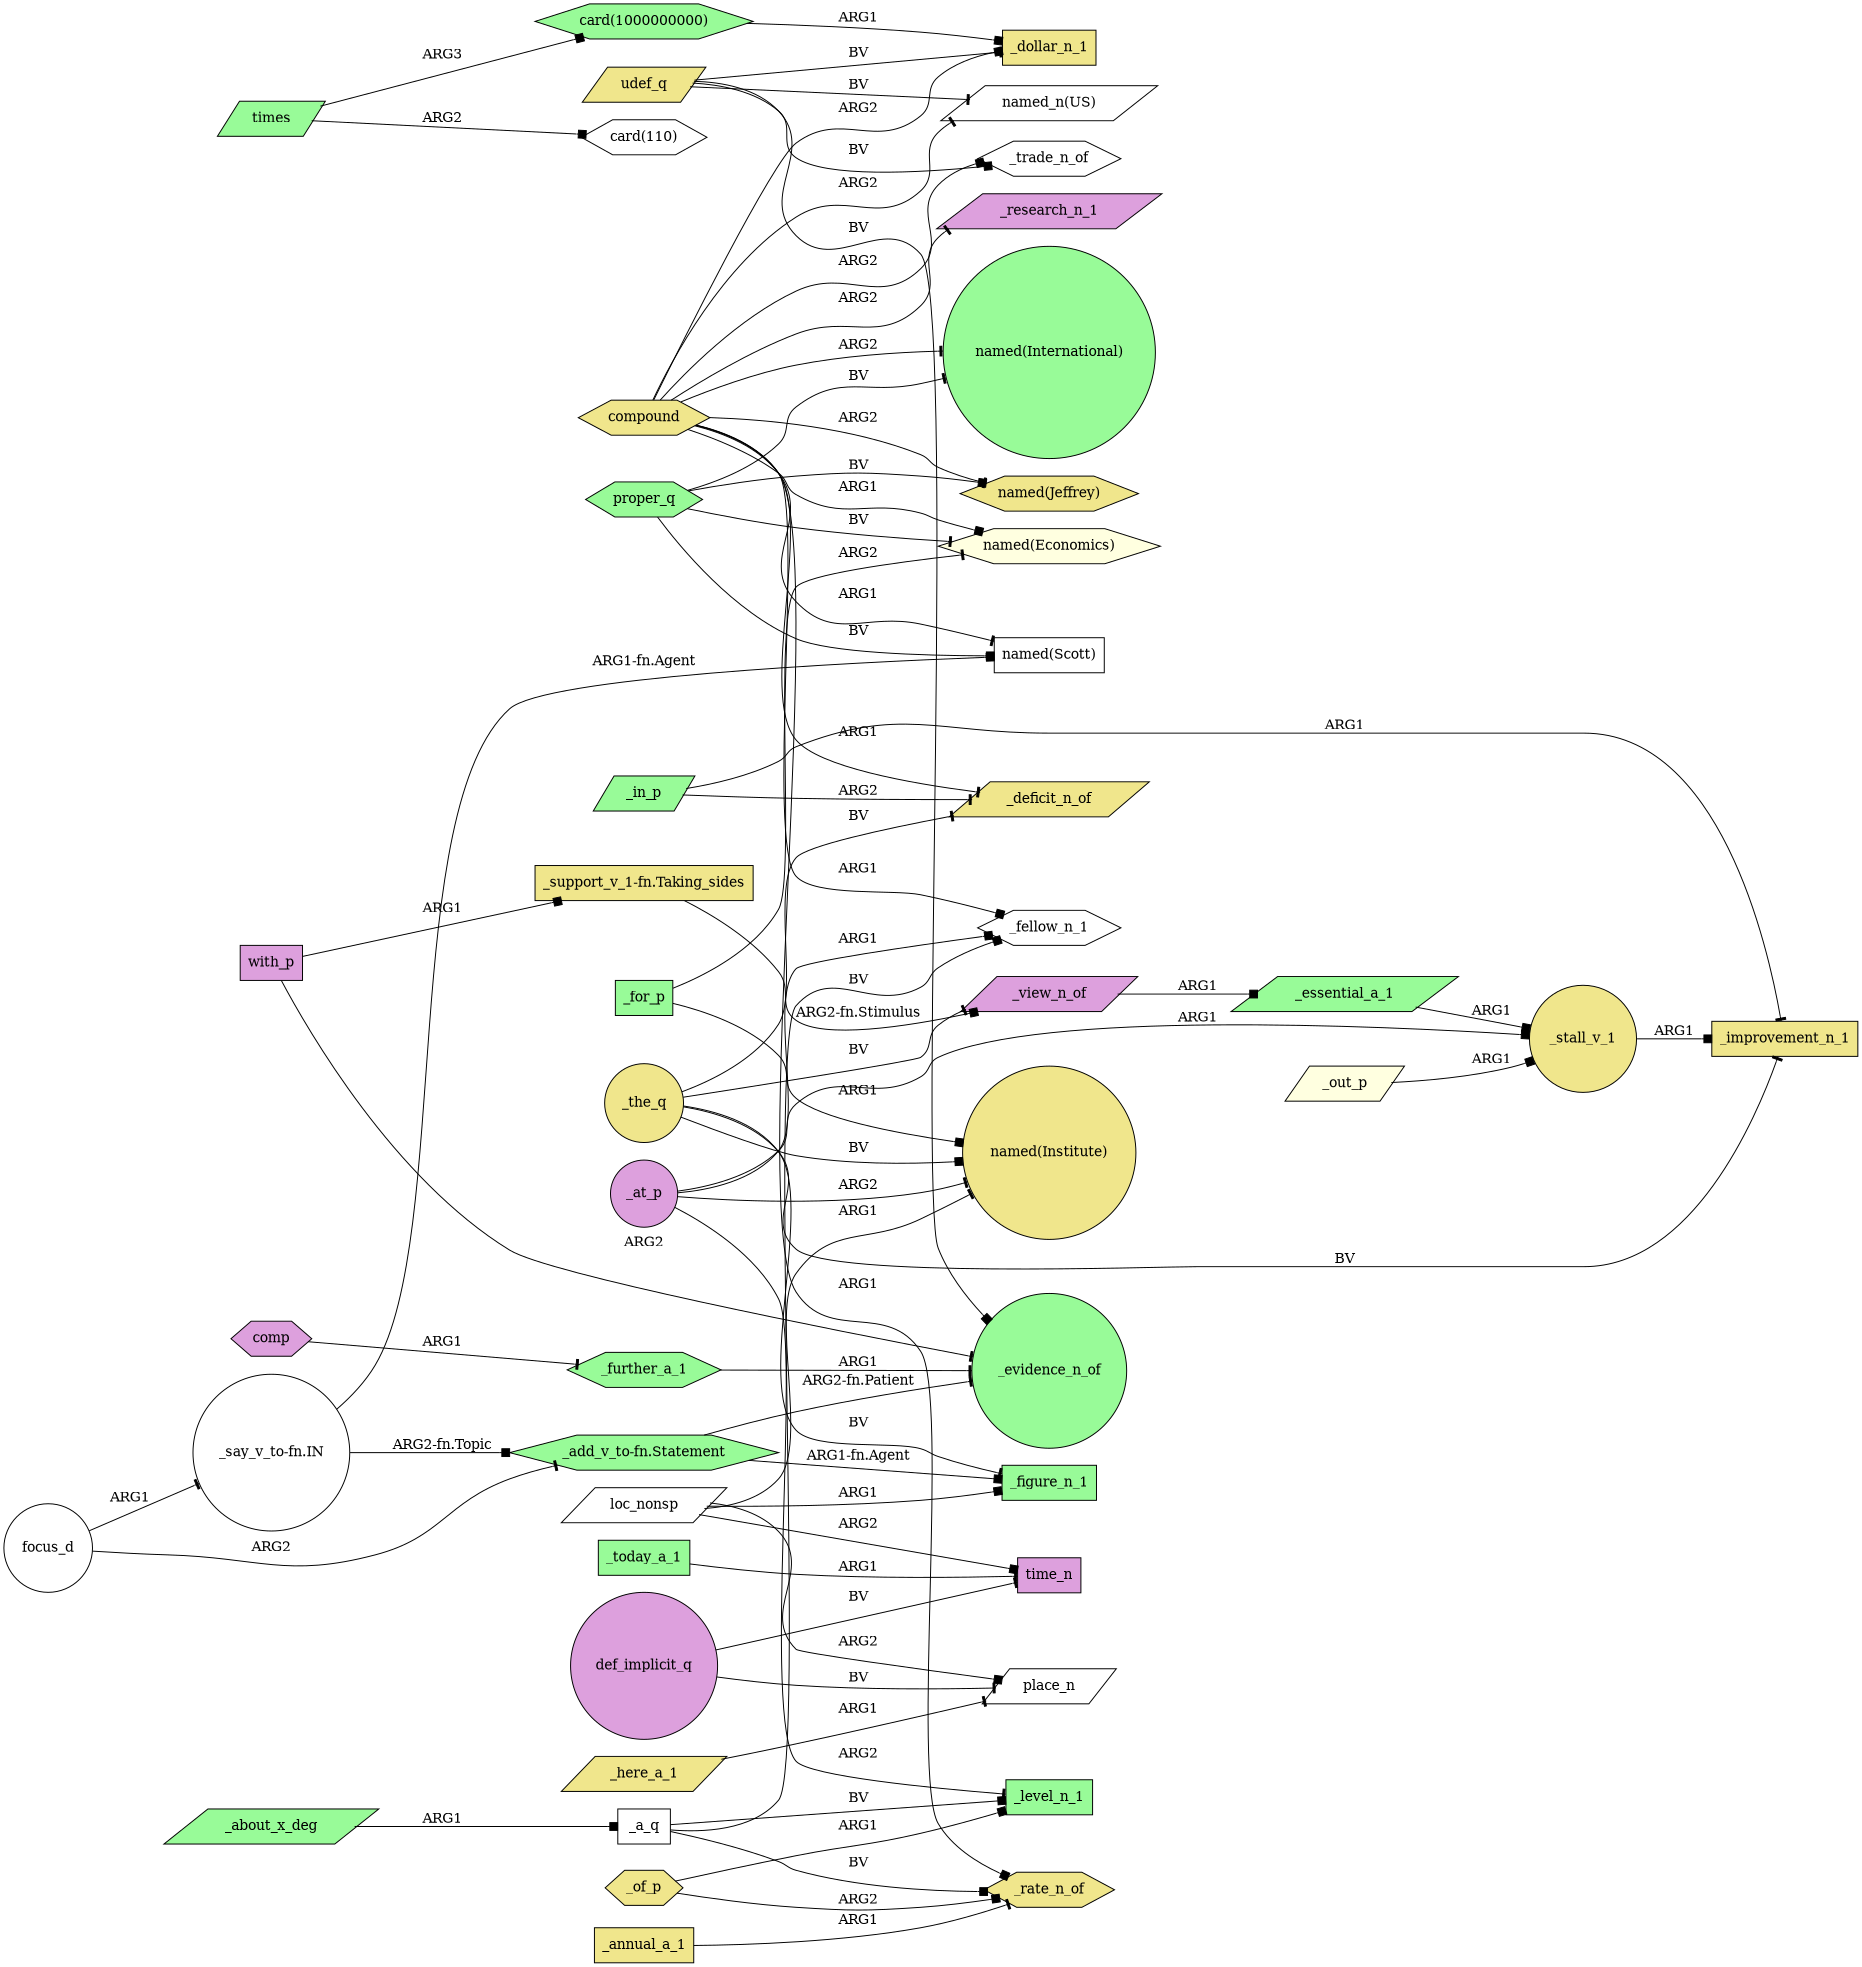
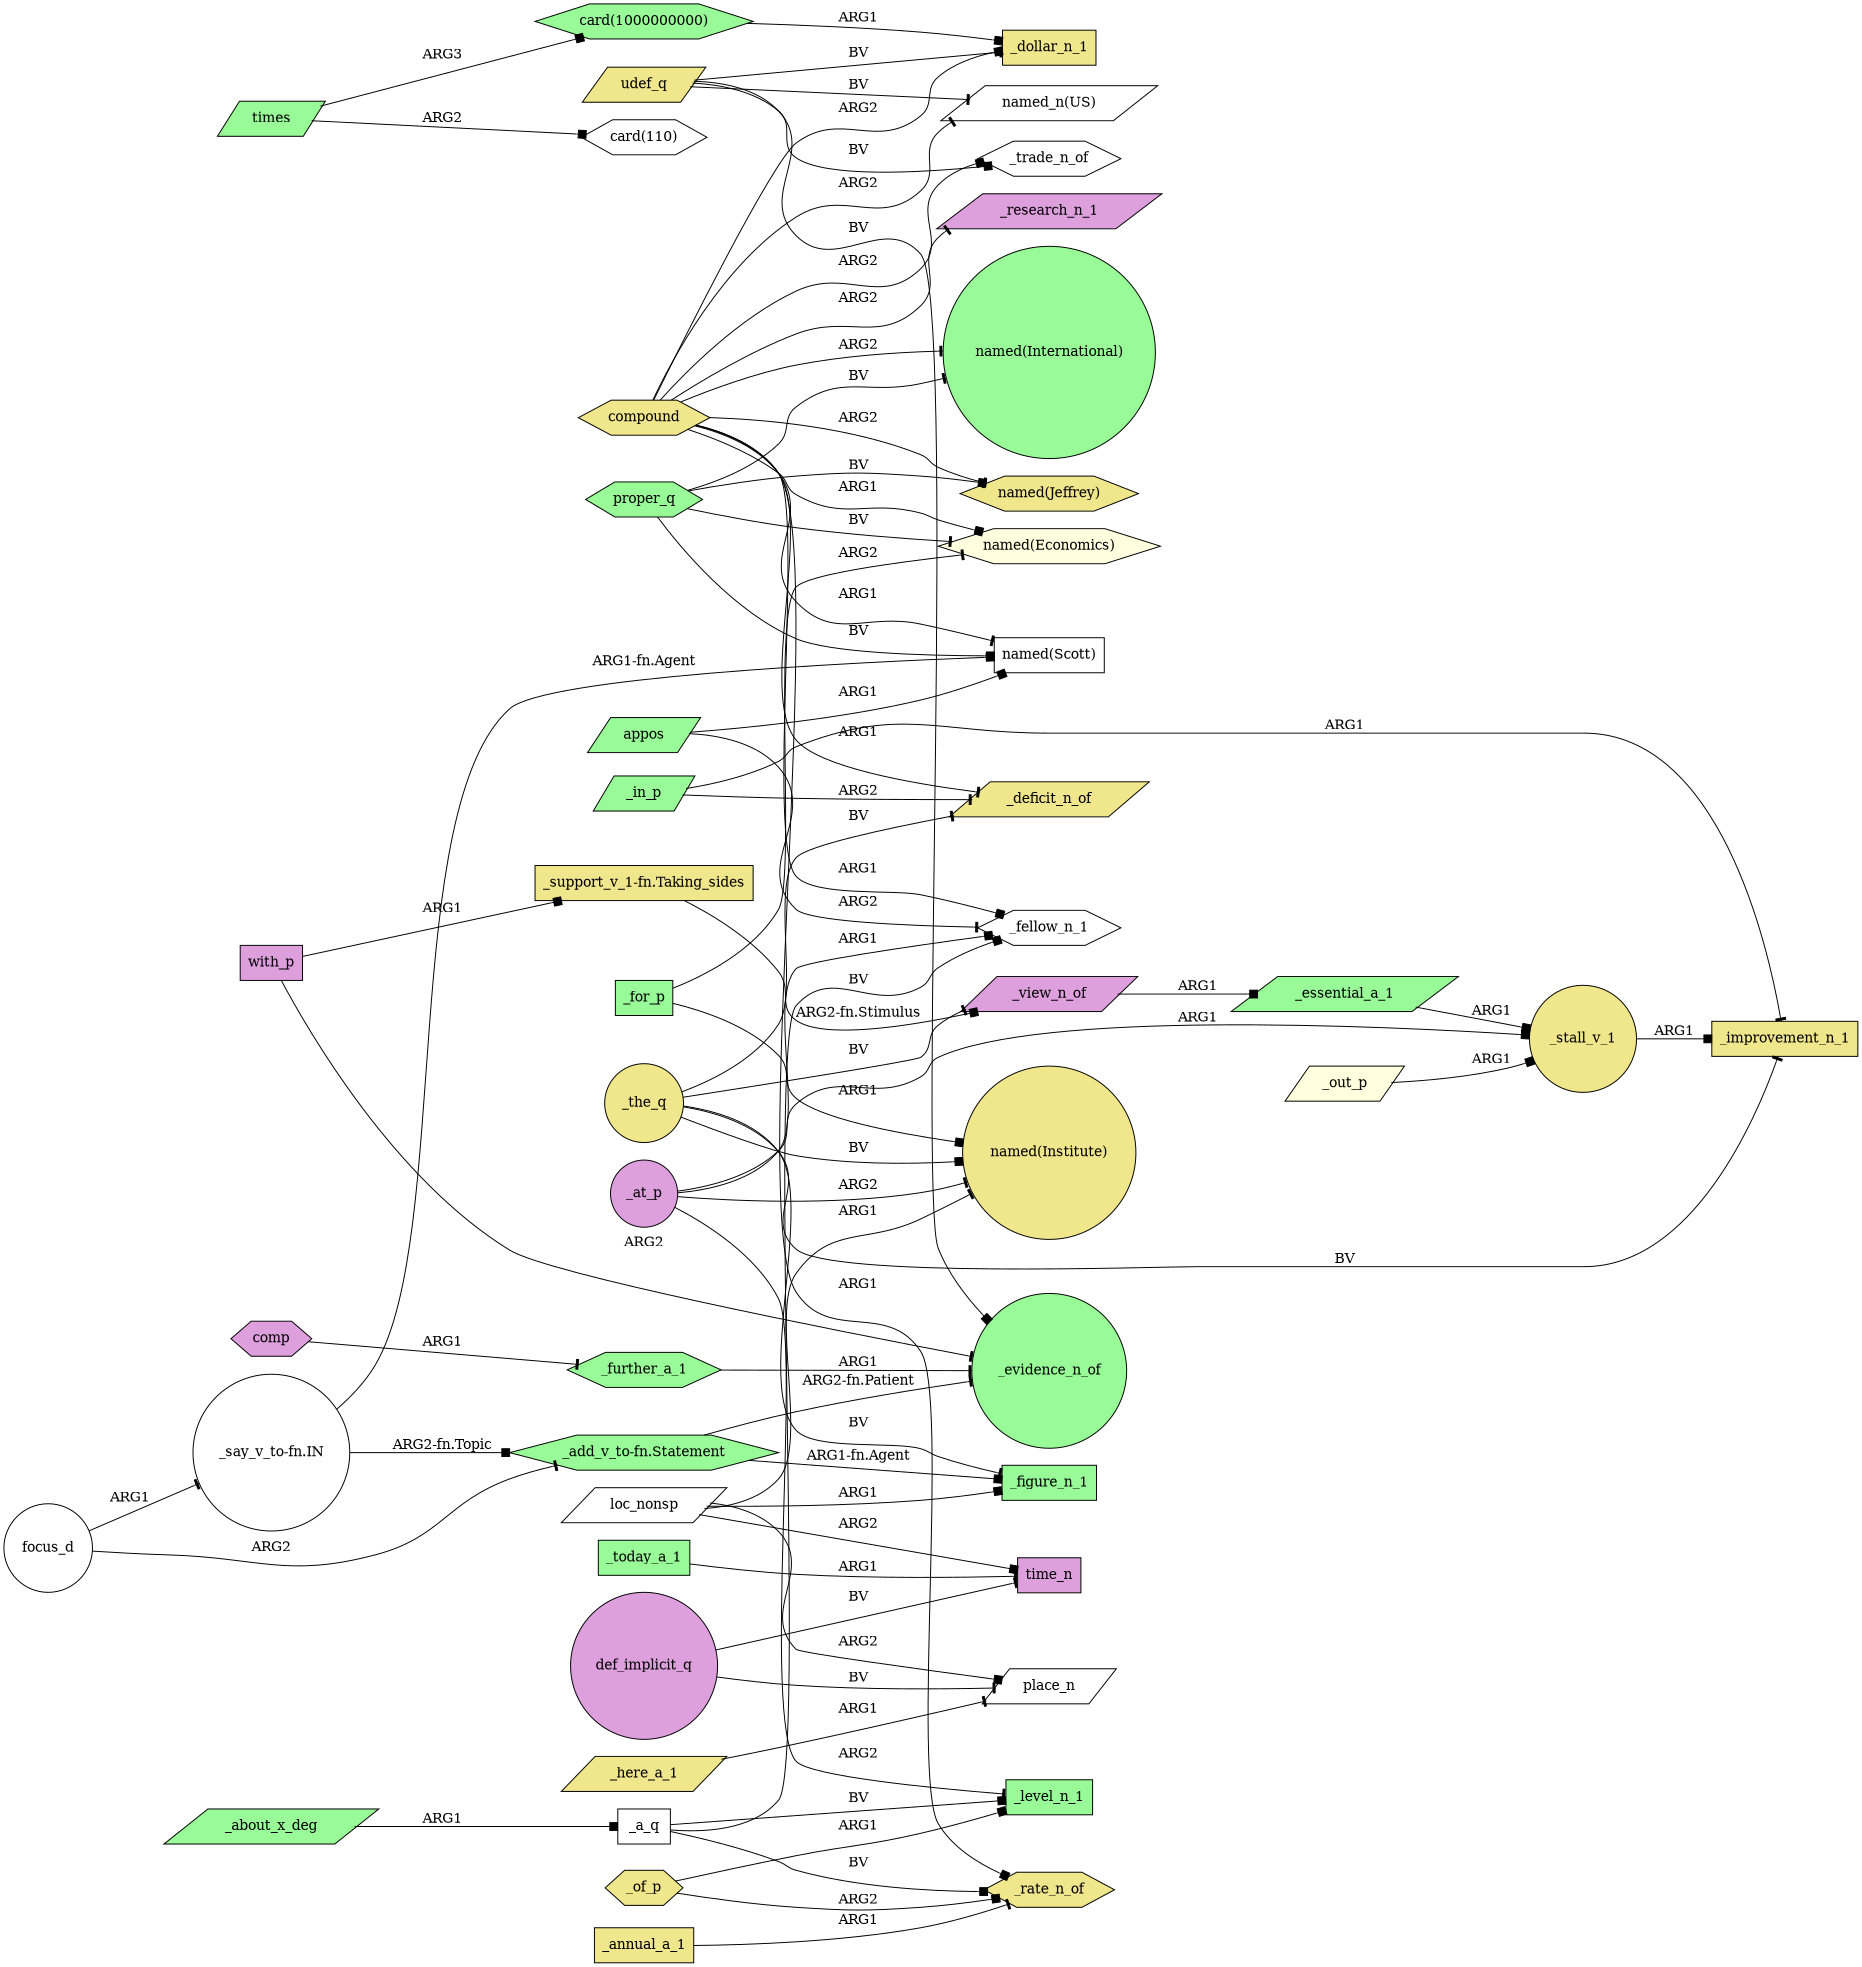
none -> (644, 735)
